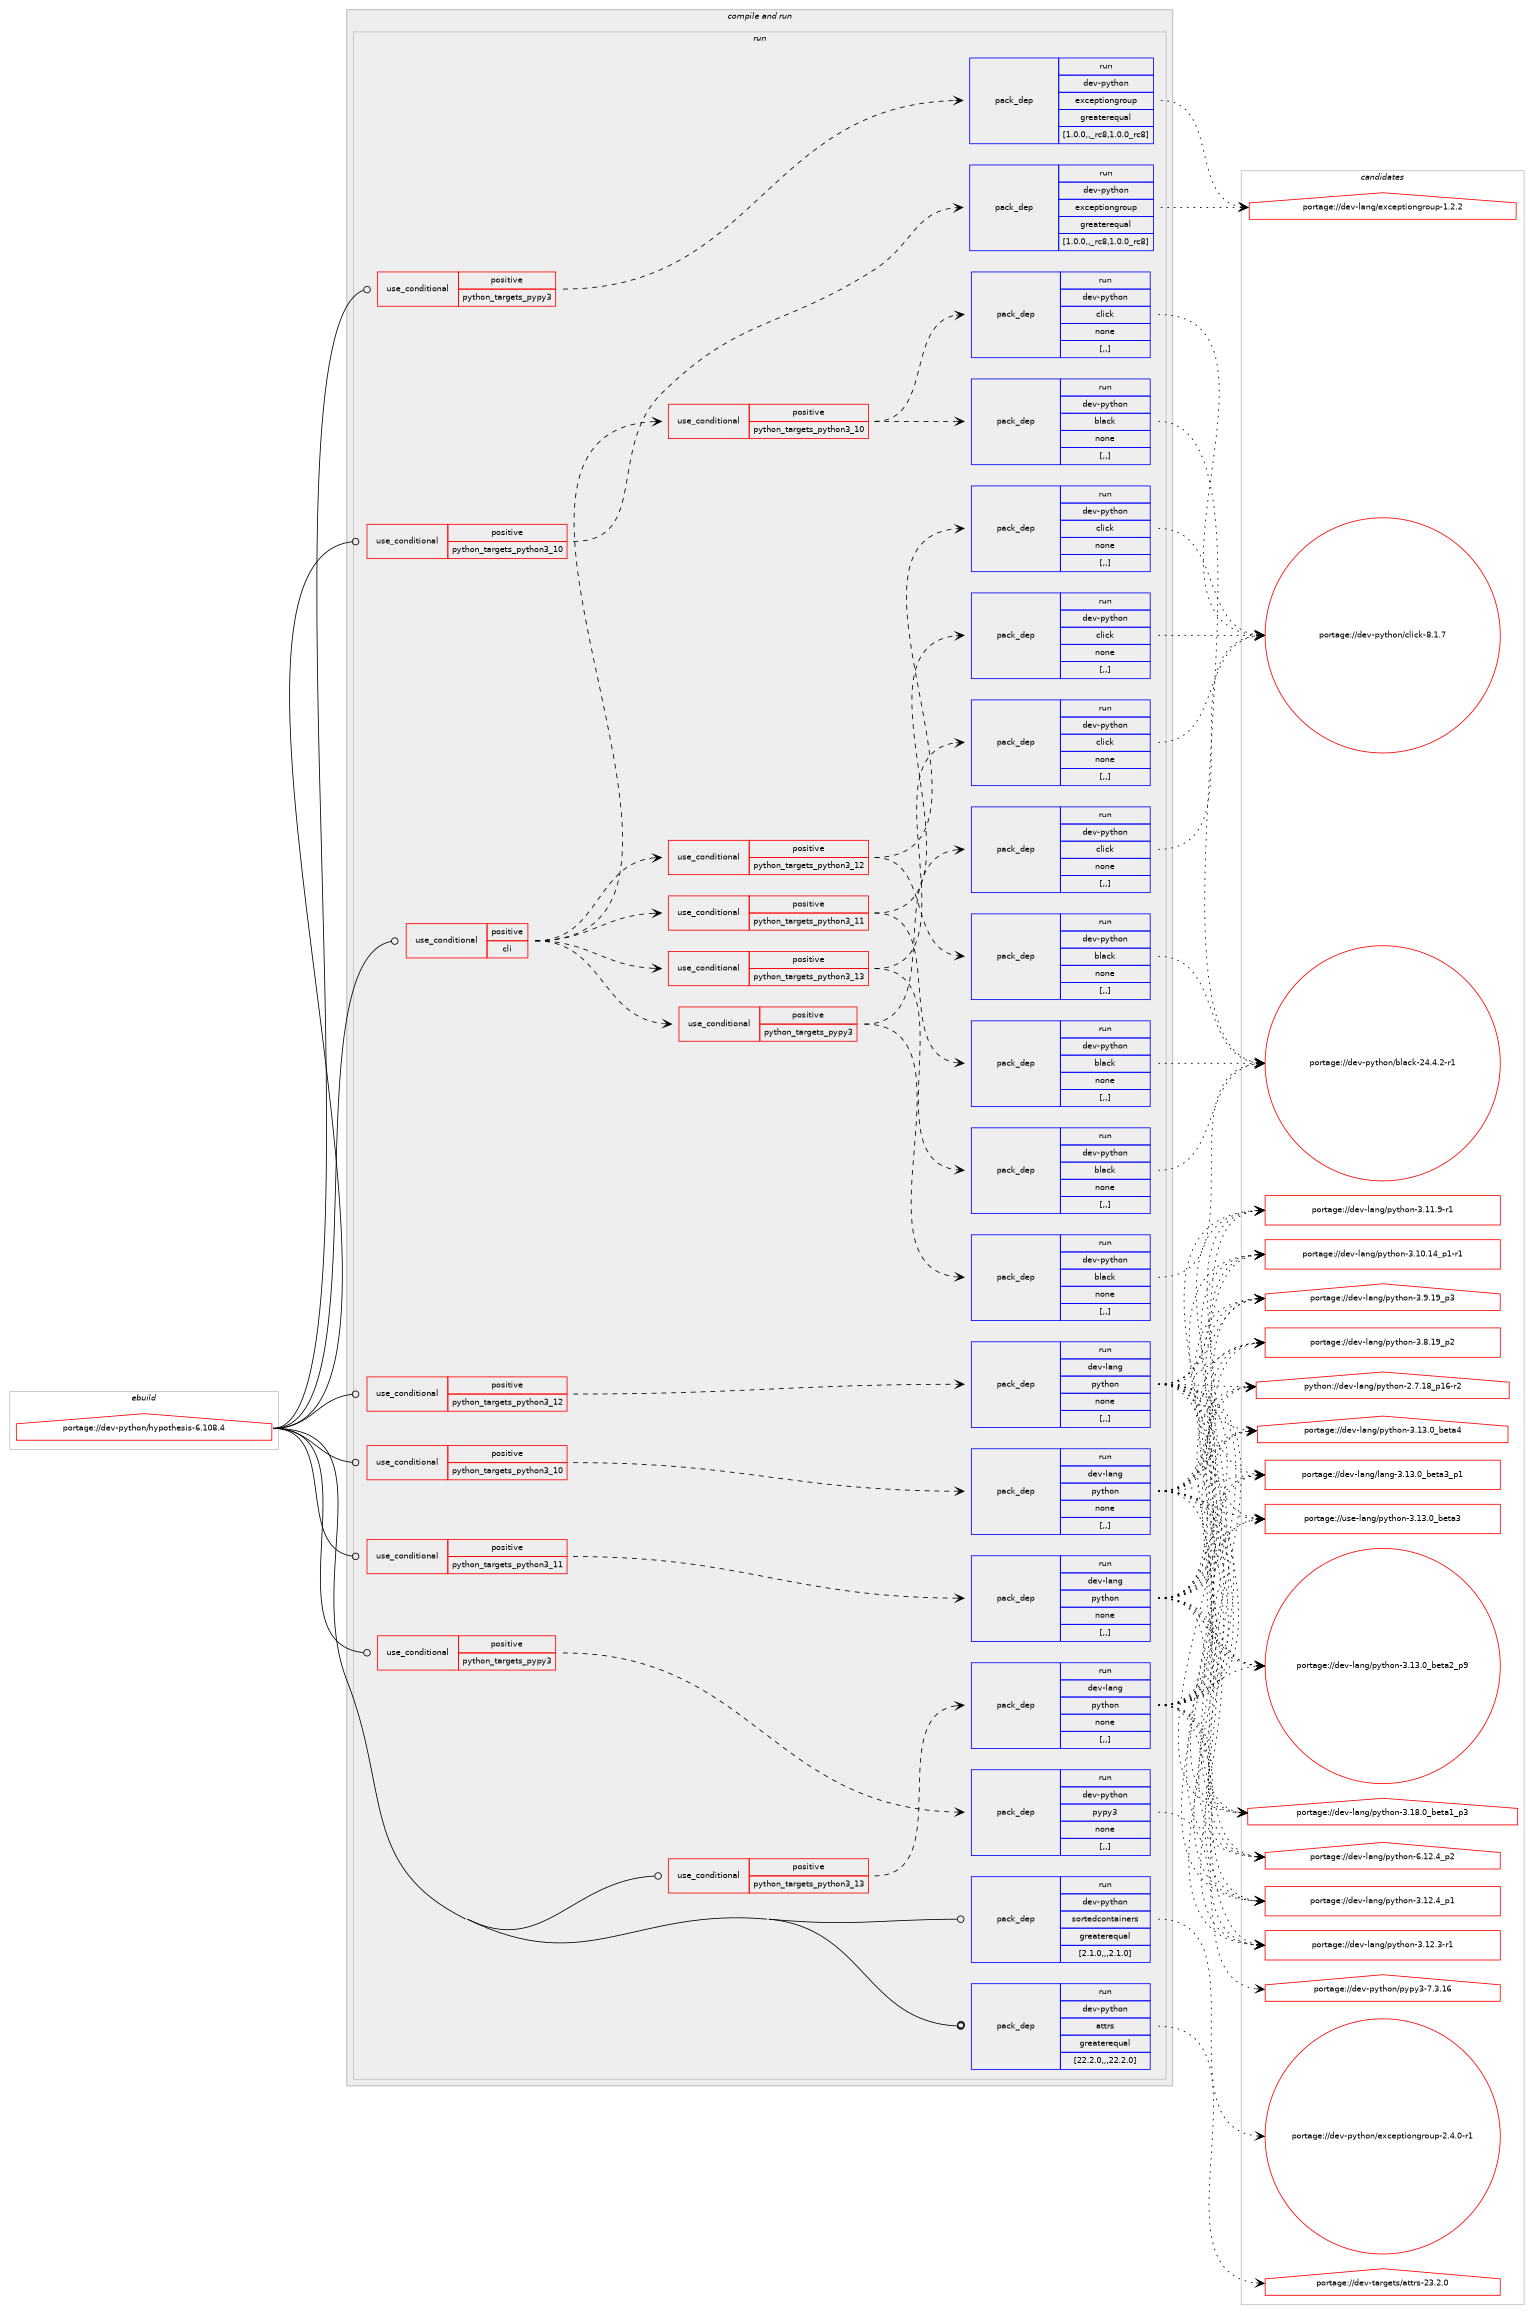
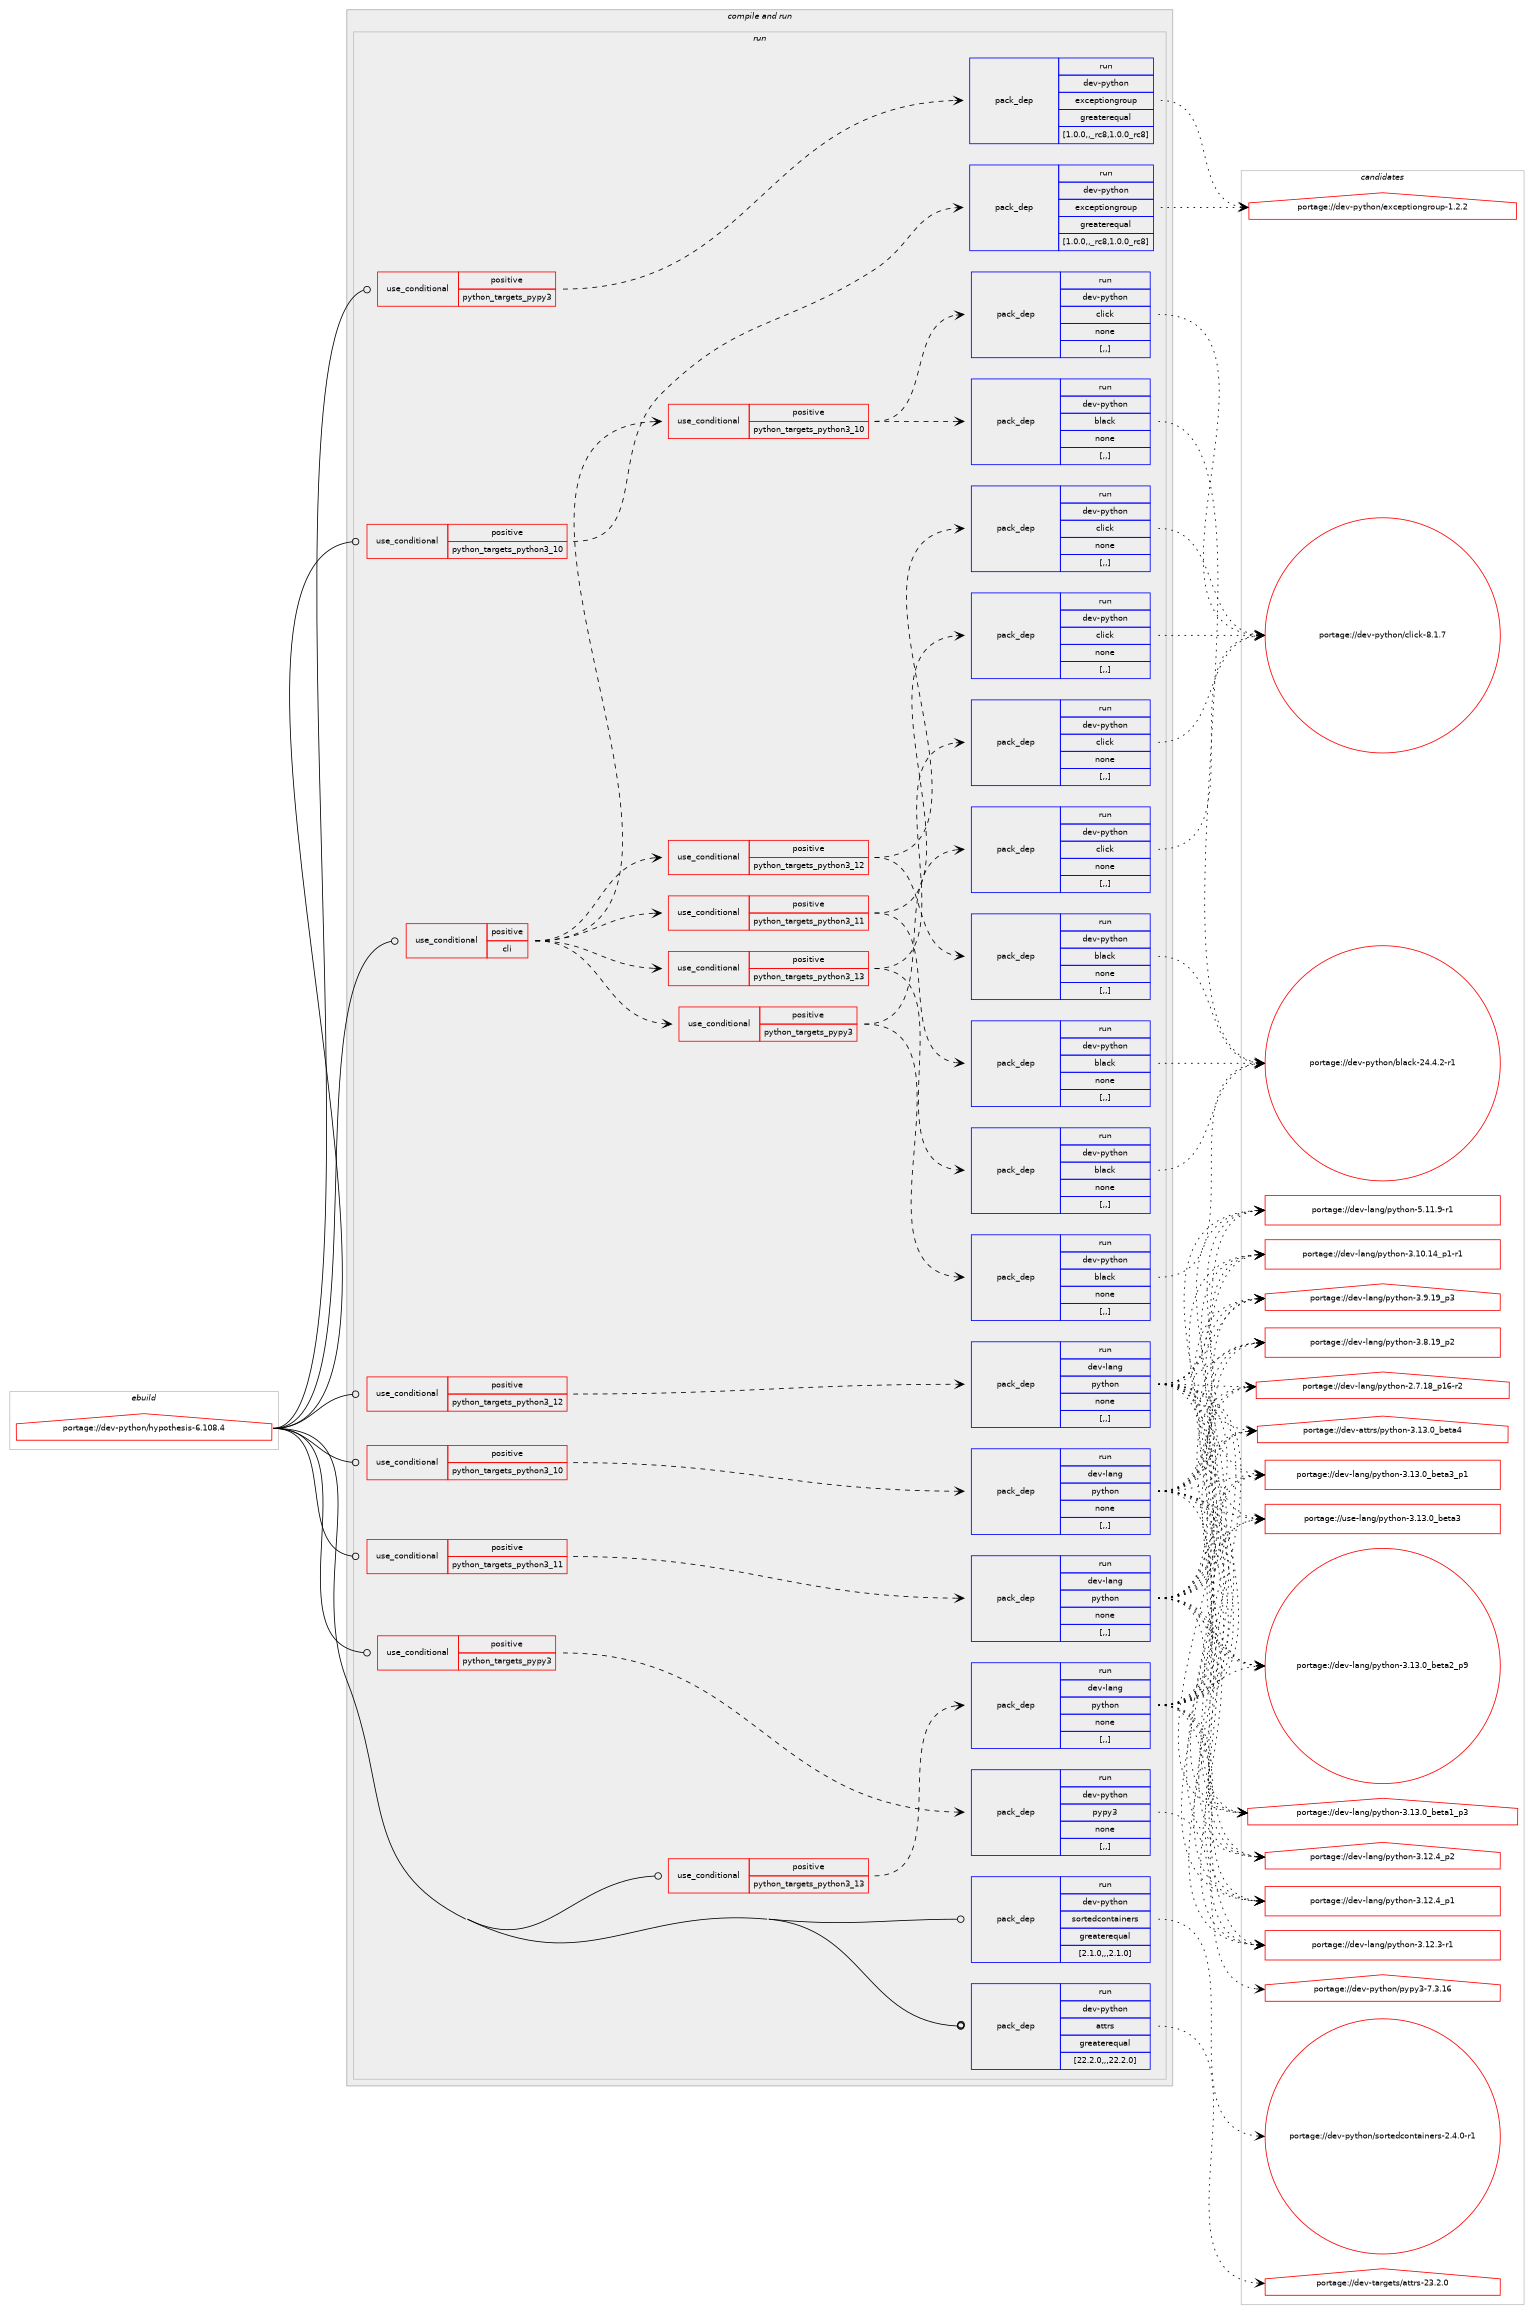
(1383, 207) -> (1383, 207)
(1383, 1210) -> (1383, 1210)
(1383, 1387) -> (1383, 1387)
(1383, 1431) -> (1383, 1431)
(1383, 1475) -> (1383, 1475)
(1383, 1813) -> (1383, 1813)
(1383, 1857) -> (1383, 1857)
(1383, 2136) -> (1383, 2136)
